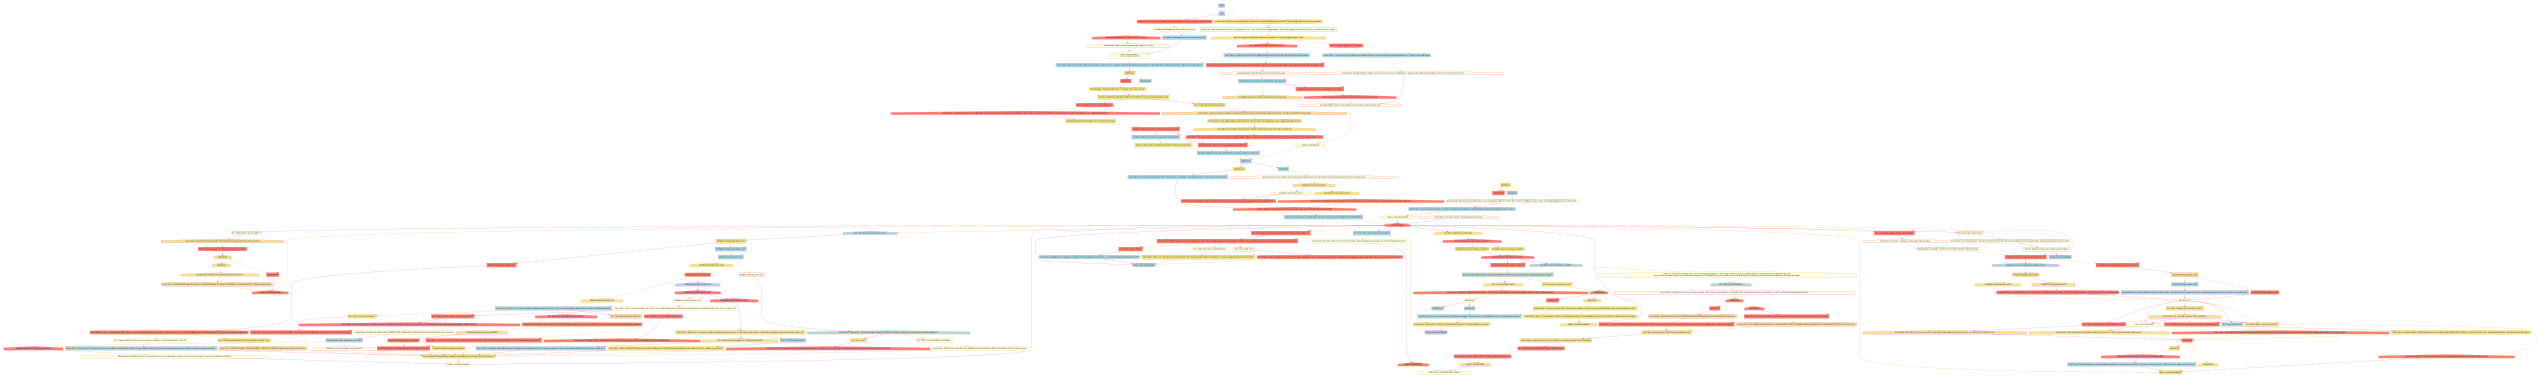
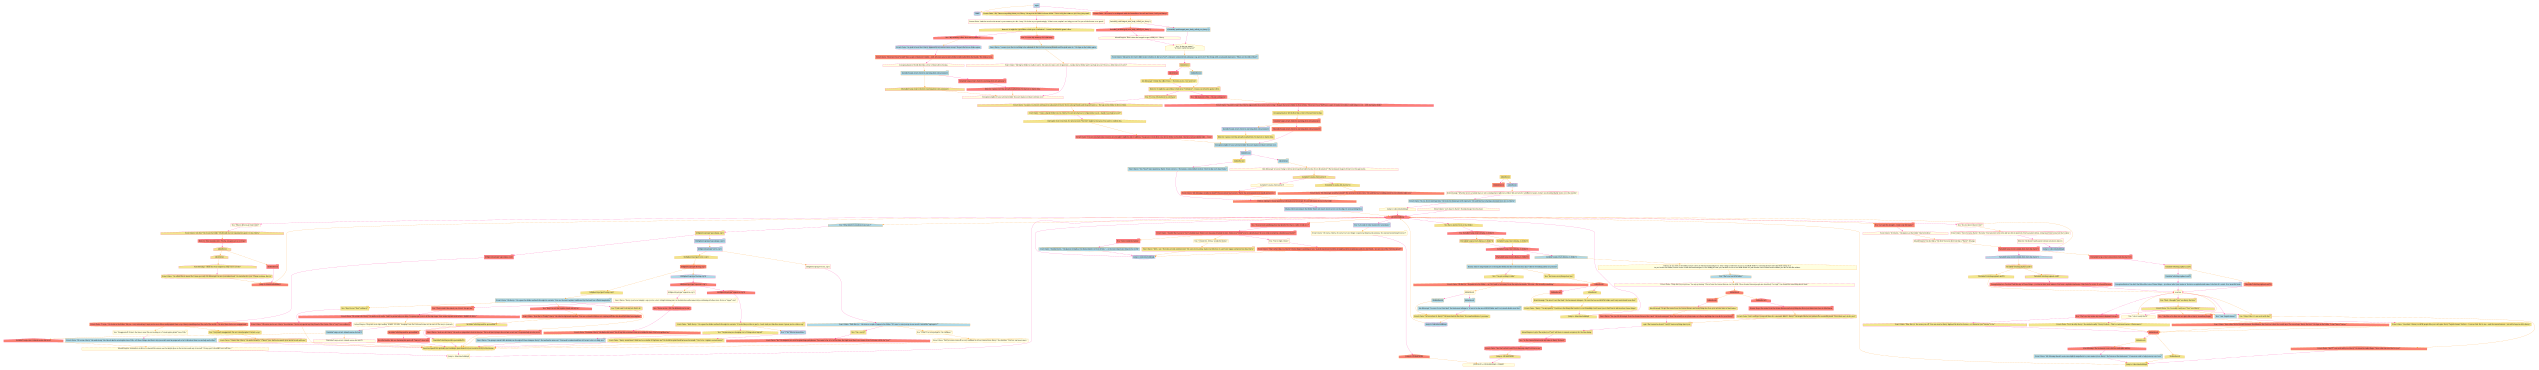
(1222, 9) -> (1007, 7)
(1310, 145) -> none
